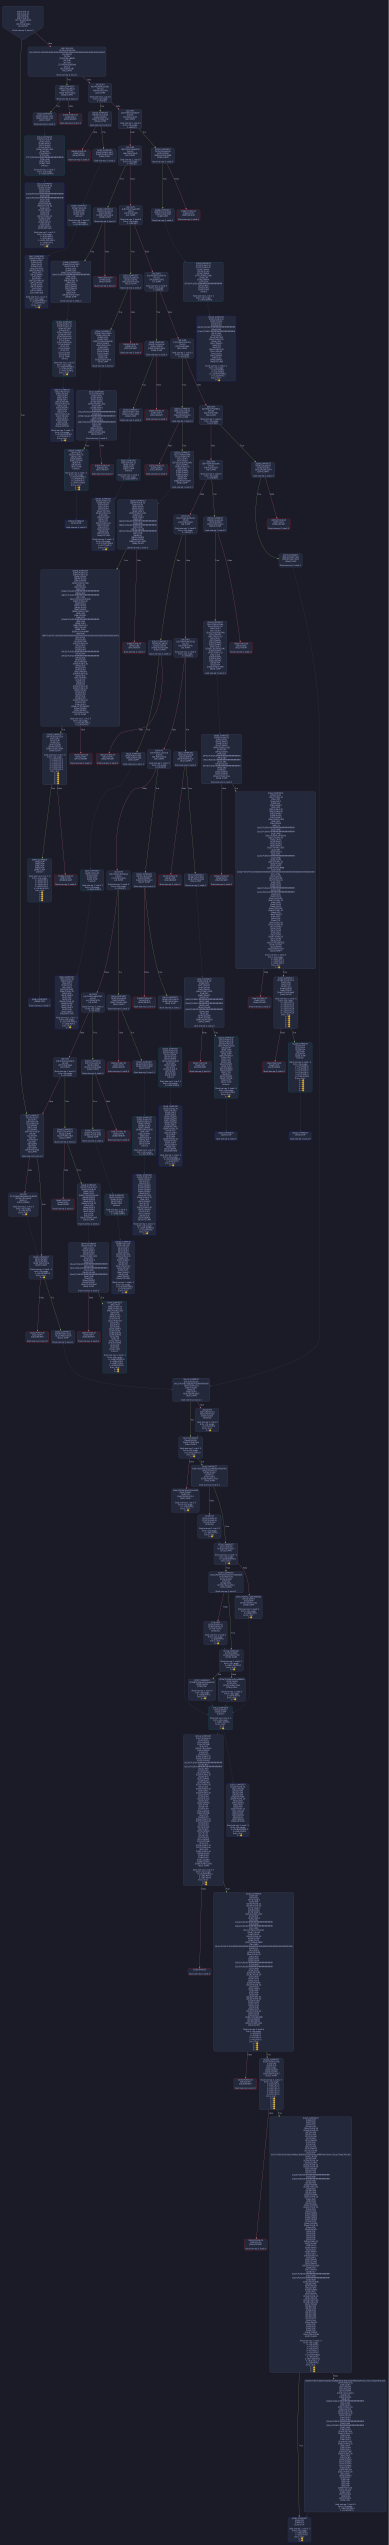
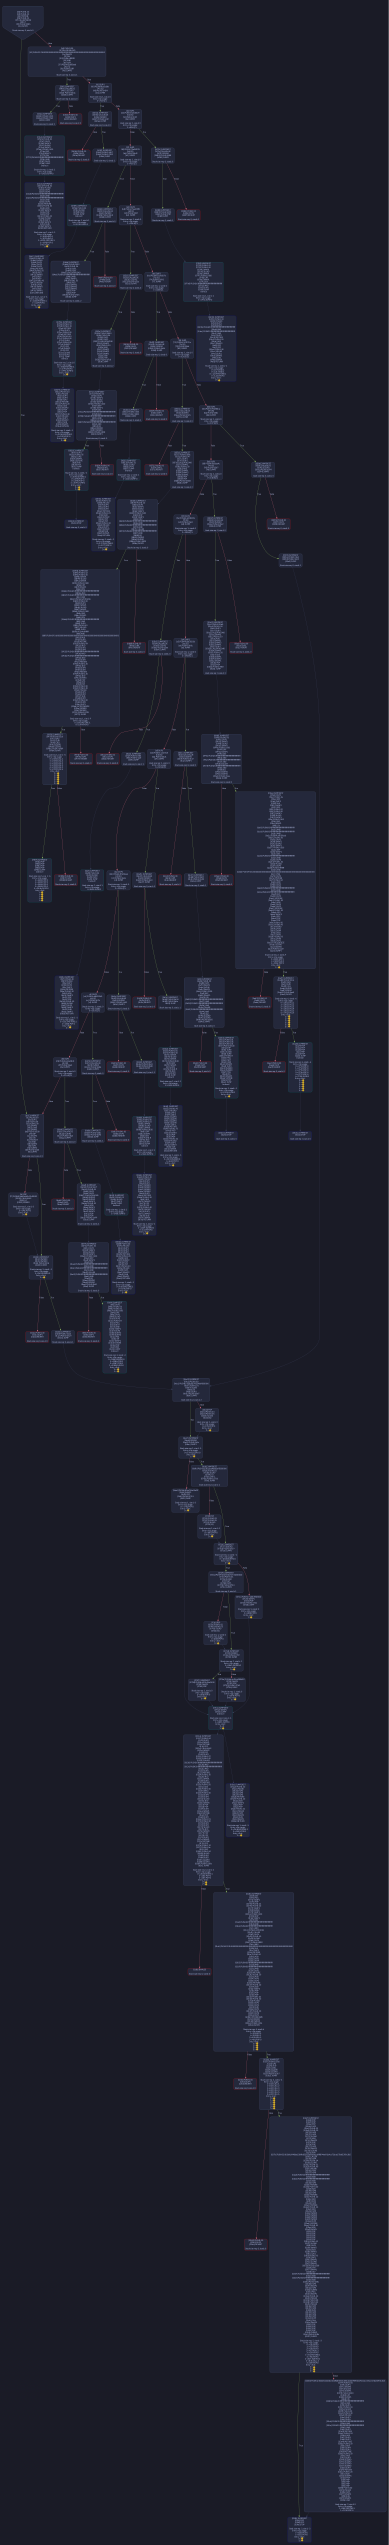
(40, 1003) -> none
